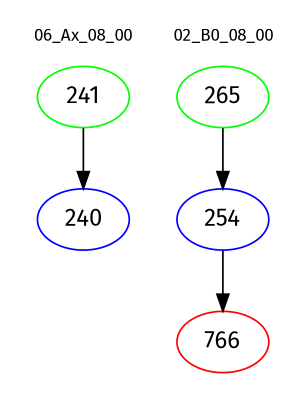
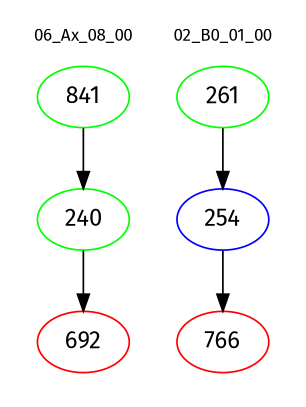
(224, 37) -> (223, 37)
(83, 97) -> (83, 97)
(223, 97) -> (223, 97)
(83, 219) -> (83, 219)
none -> (83, 342)
